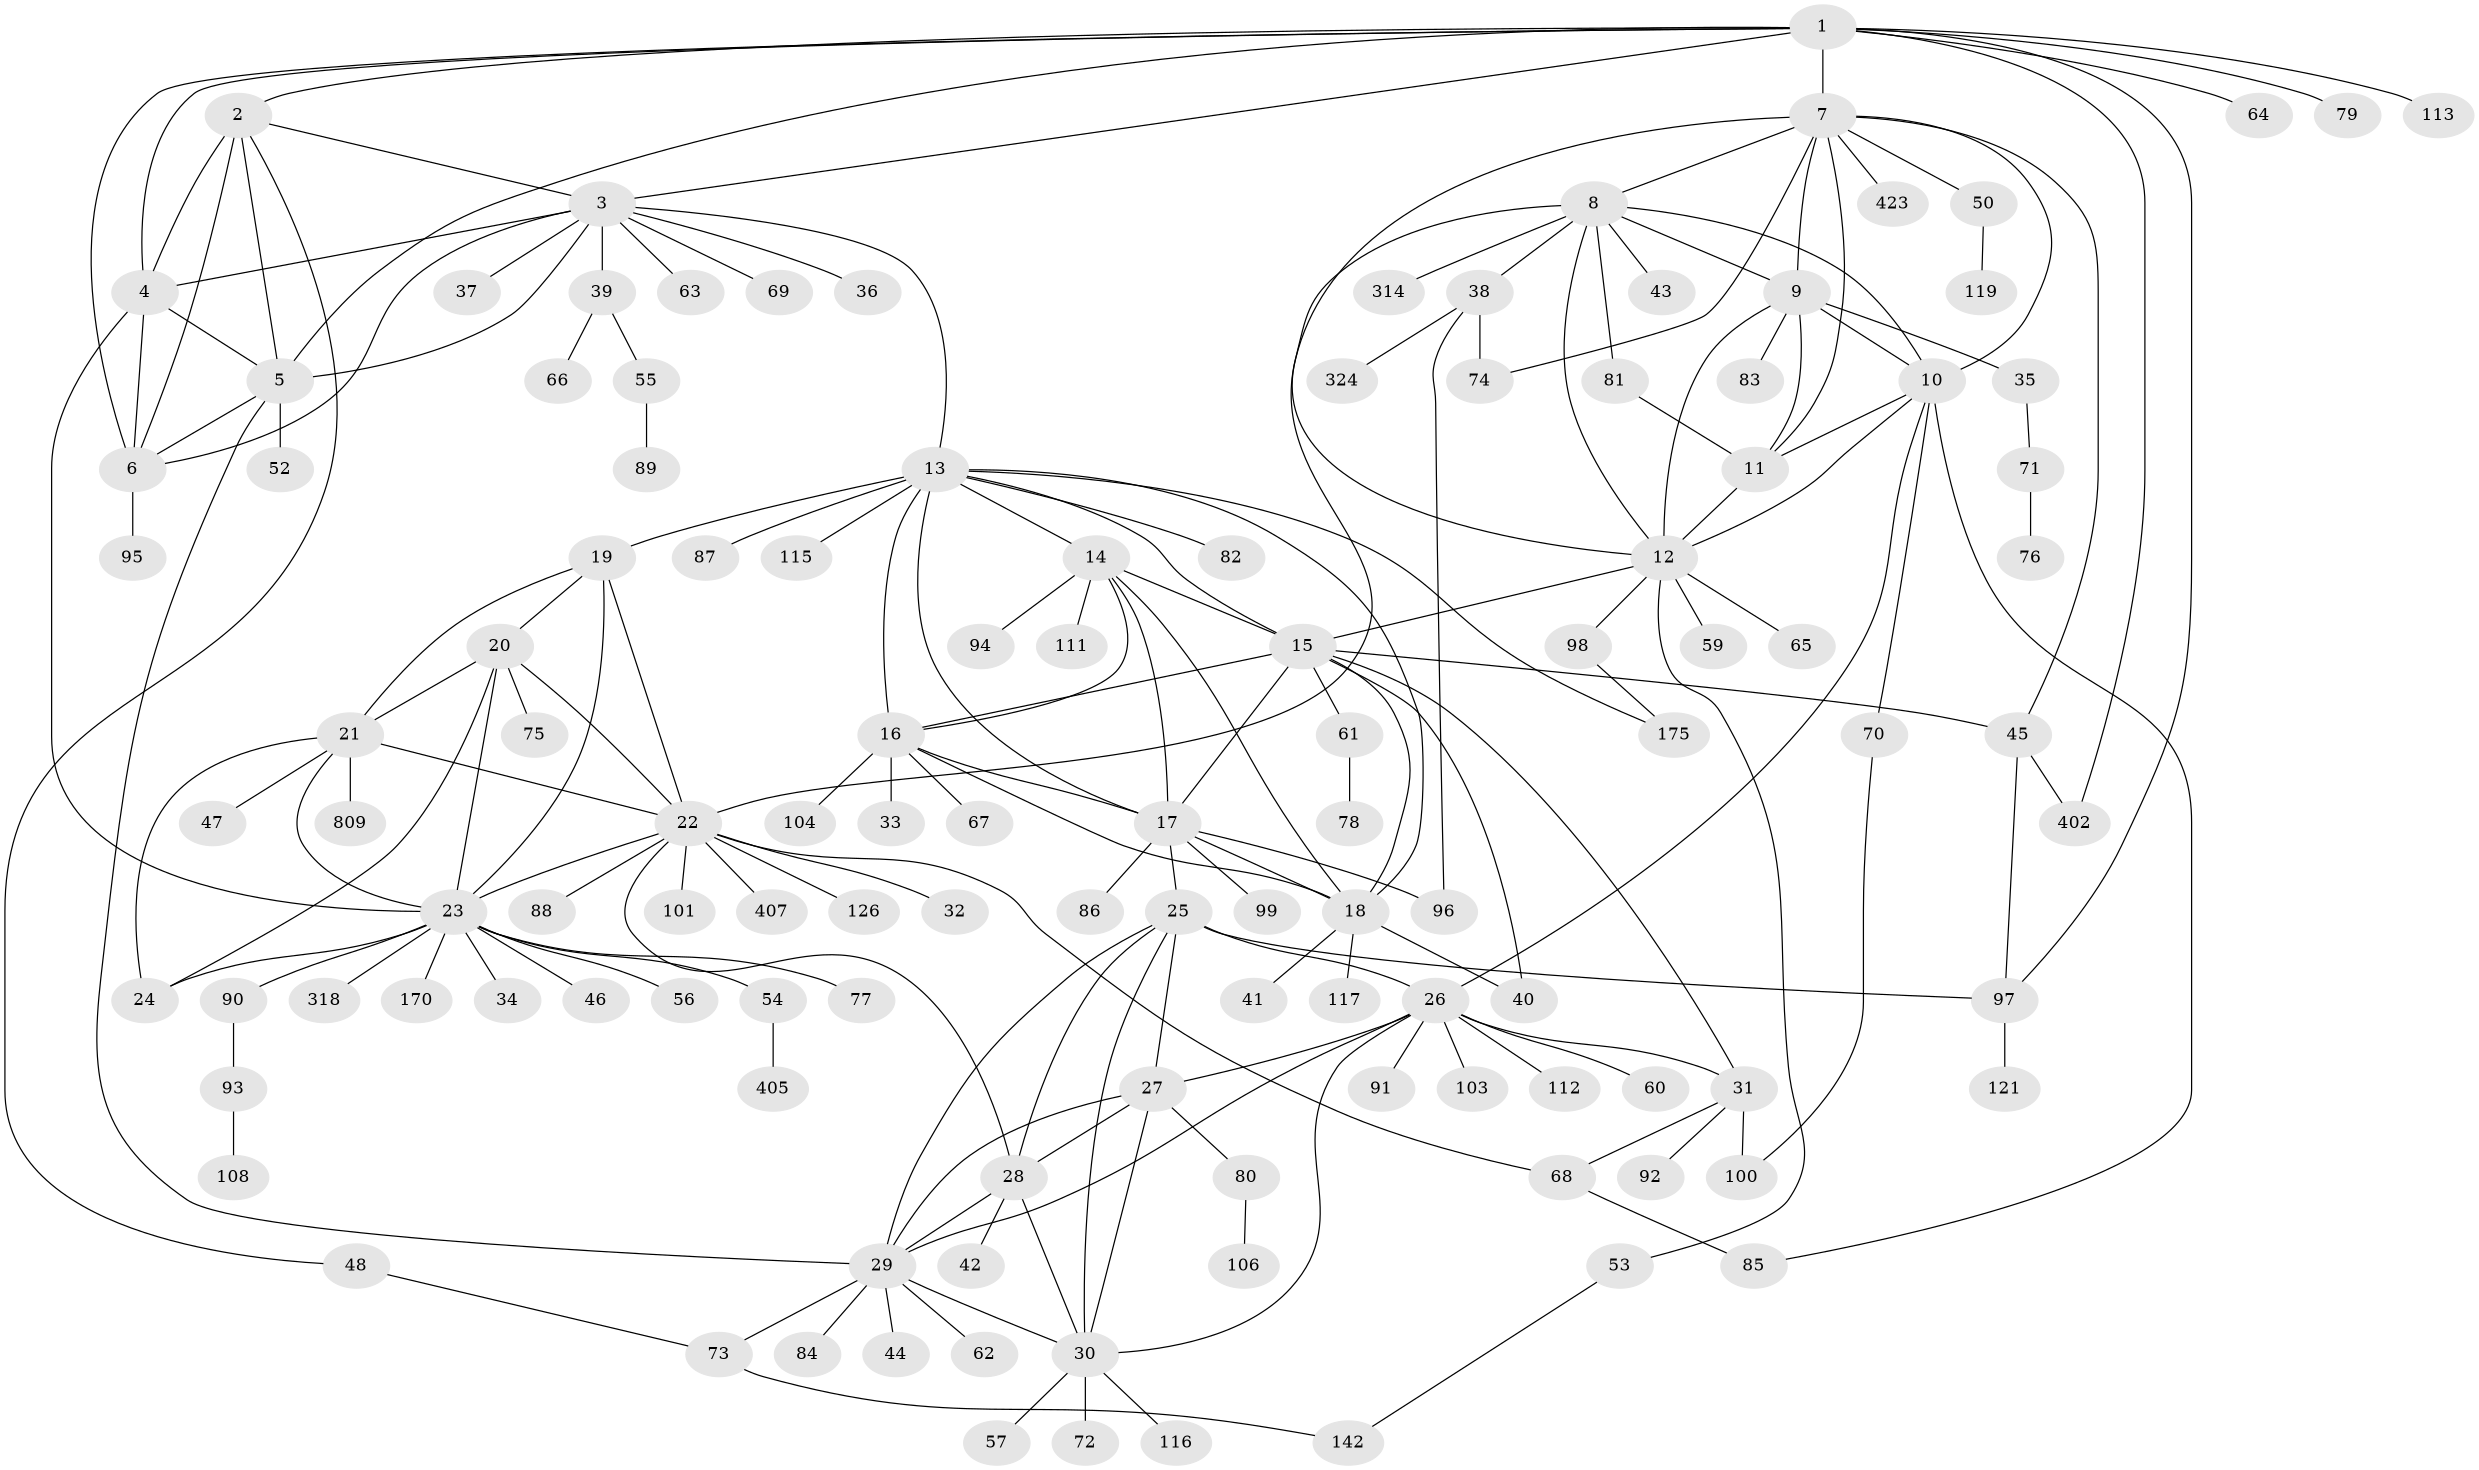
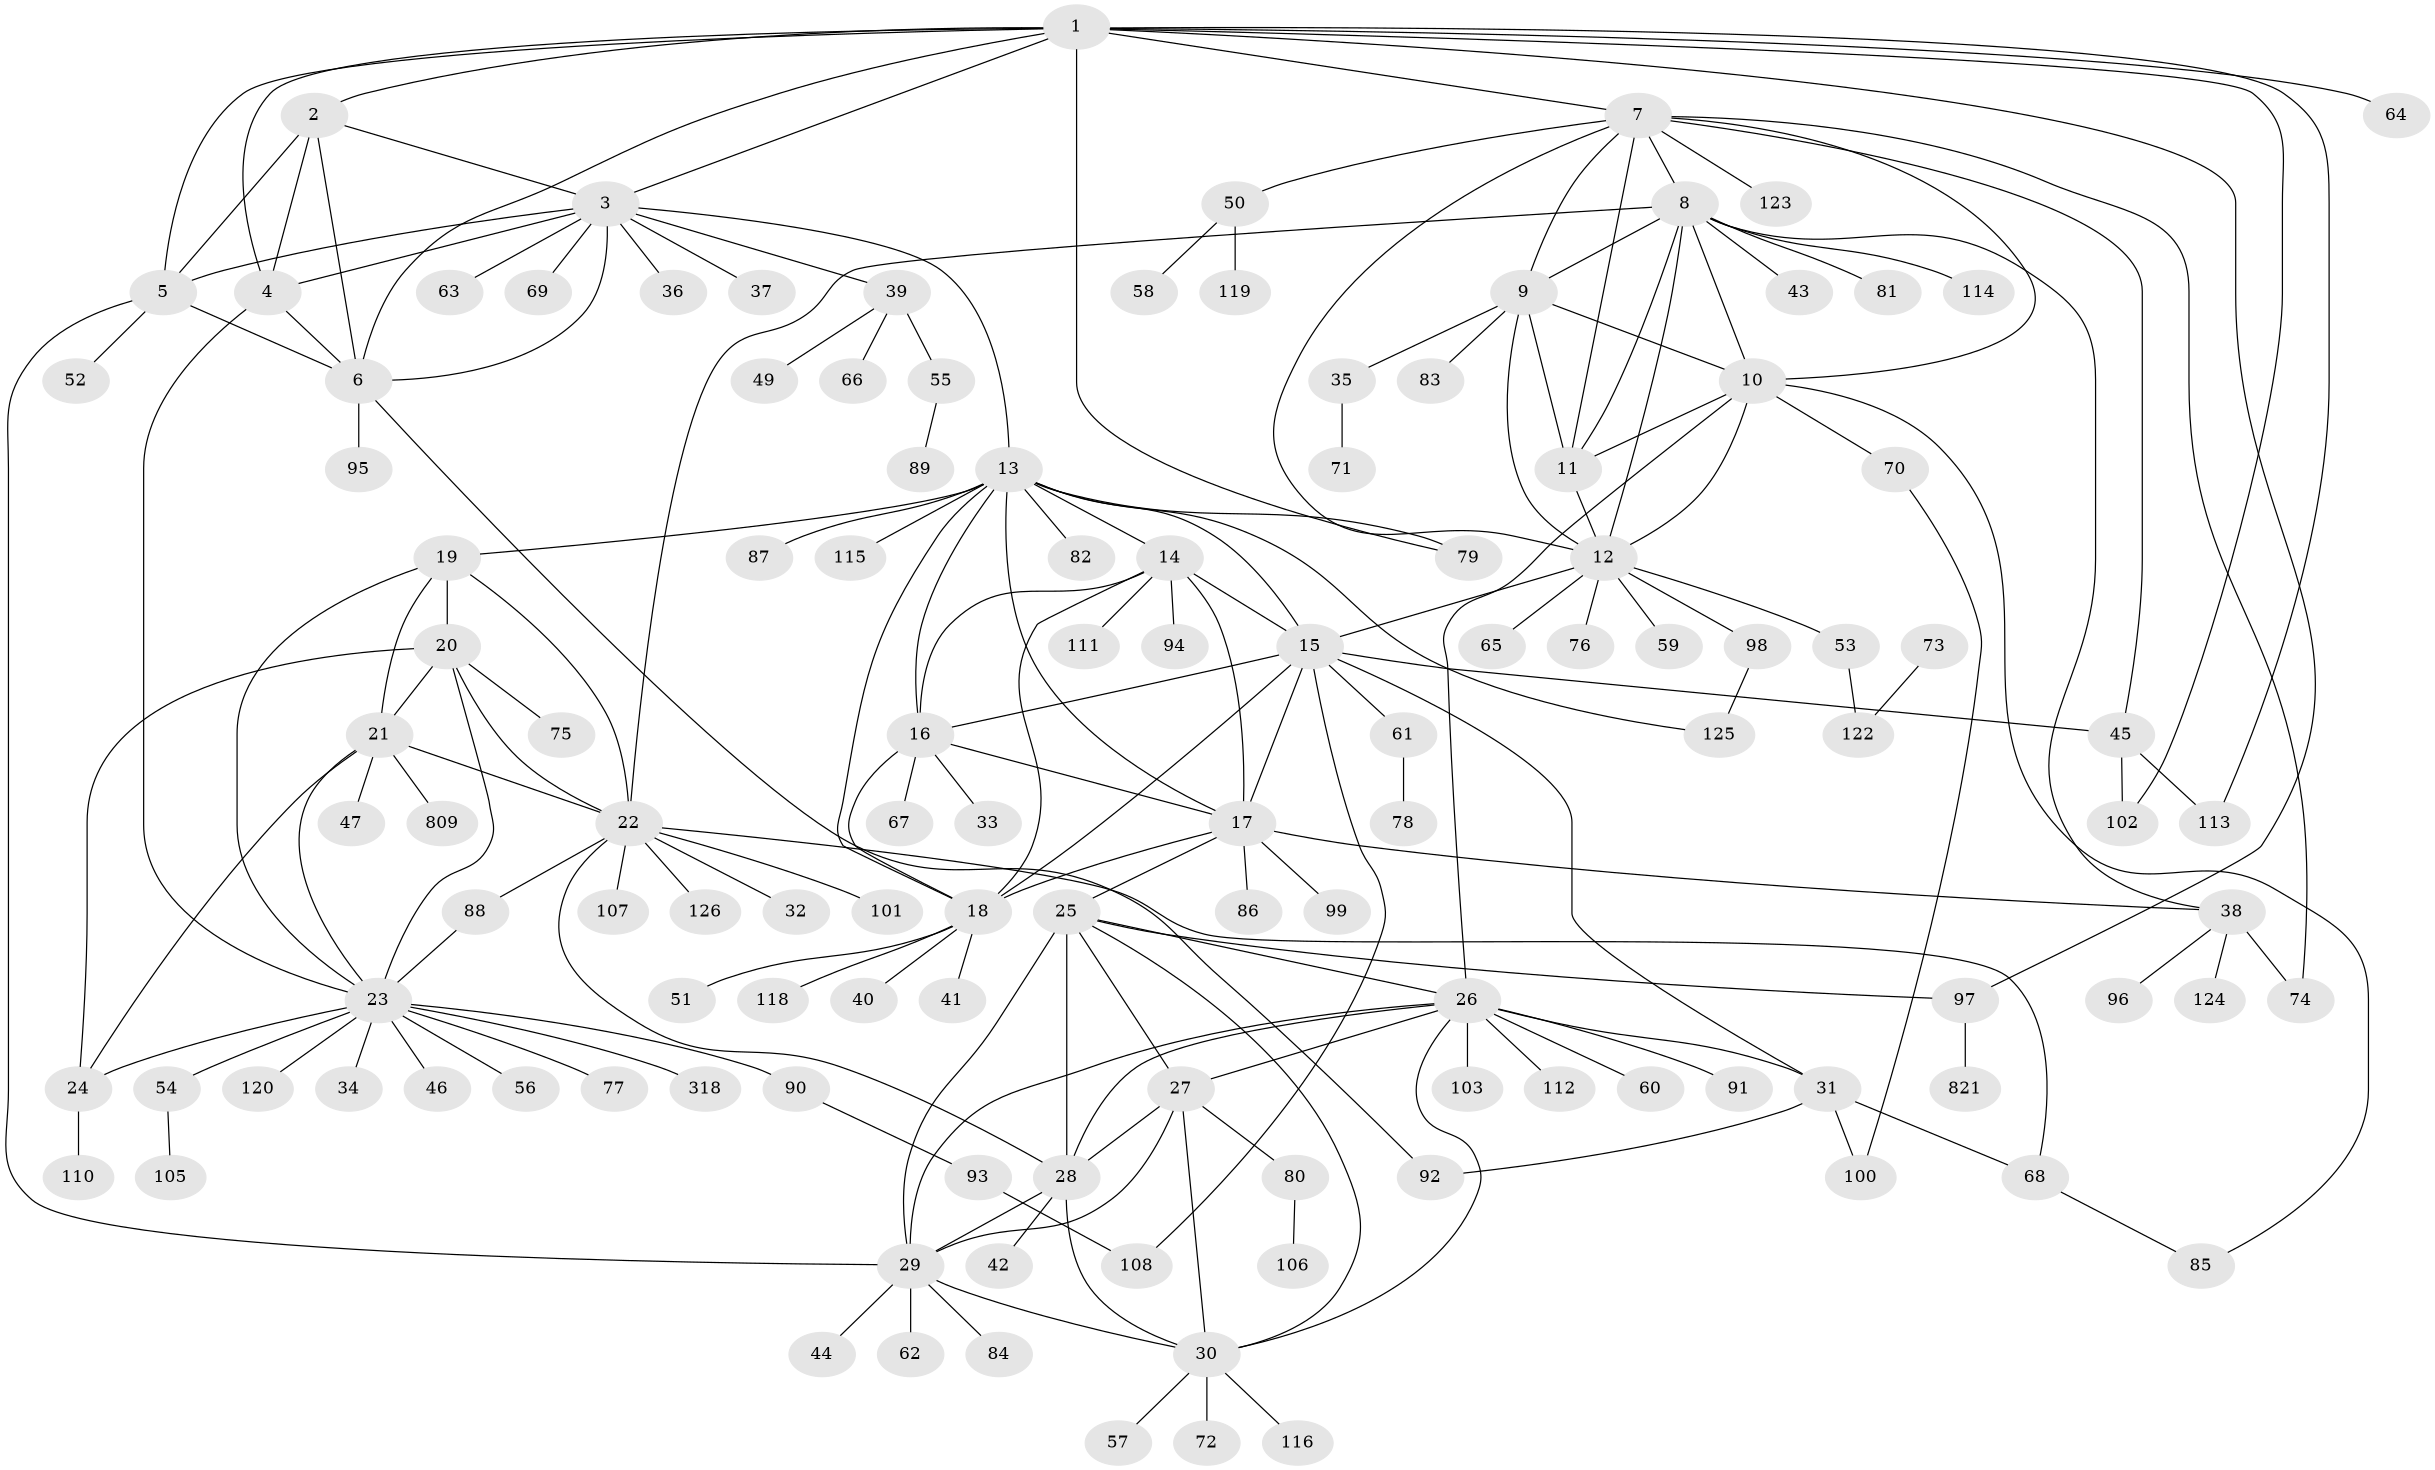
(1893, 204) -> (1776, 204)
none -> (1144, 293)
(1389, 293) -> (1979, 293)
(213, 337) -> none
none -> (764, 381)
(1342, 381) -> (2210, 1001)
(1687, 427) -> (1634, 346)
none -> (1239, 514)
(2031, 514) -> (1592, 602)
(1674, 735) -> (1719, 735)
(1468, 791) -> (1360, 986)
none -> (804, 813)
(800, 824) -> none
(2075, 824) -> (2123, 824)
(1304, 859) -> (1735, 883)
(568, 864) -> (427, 956)
(2012, 868) -> (2168, 779)
(772, 912) -> (613, 912)
(417, 1001) -> (258, 1089)
none -> (682, 1001)
(1345, 1001) -> (773, 1001)
none -> (1179, 1049)
(773, 1089) -> (171, 1178)
(2005, 1089) -> (1965, 1089)
none -> (79, 1178)
(356, 1266) -> none
(801, 1310) -> none
(1348, 1443) -> (1858, 735)
